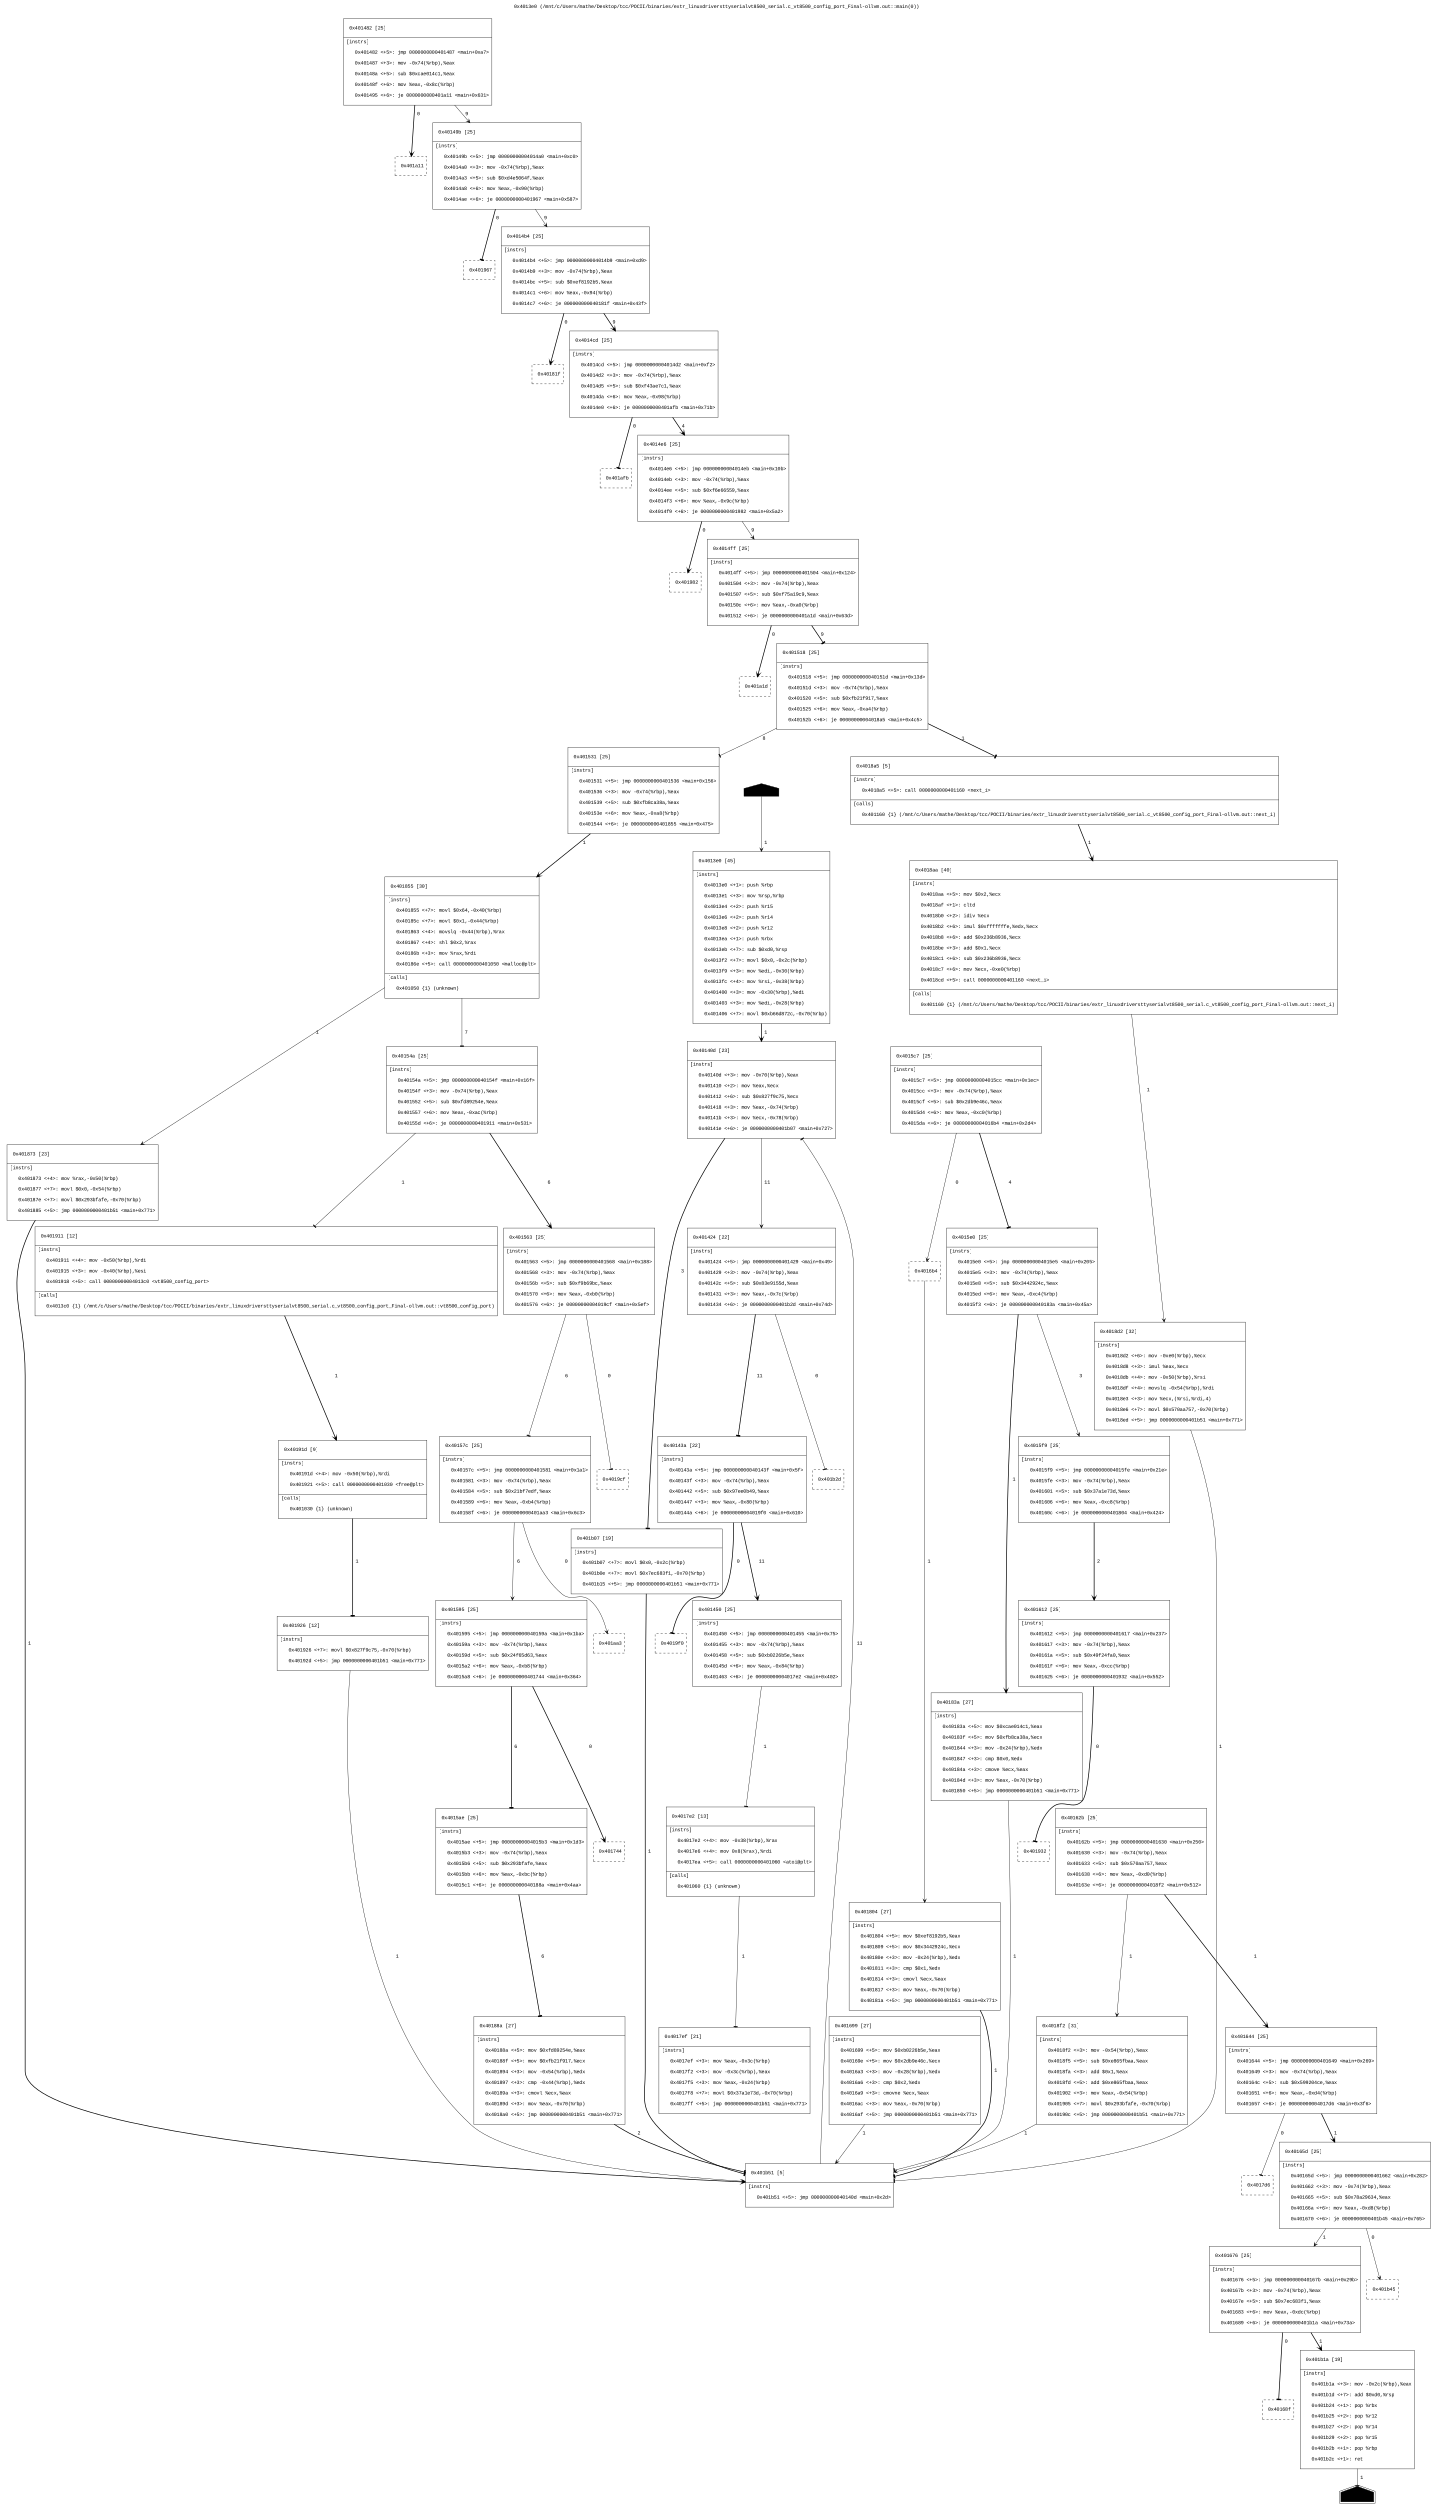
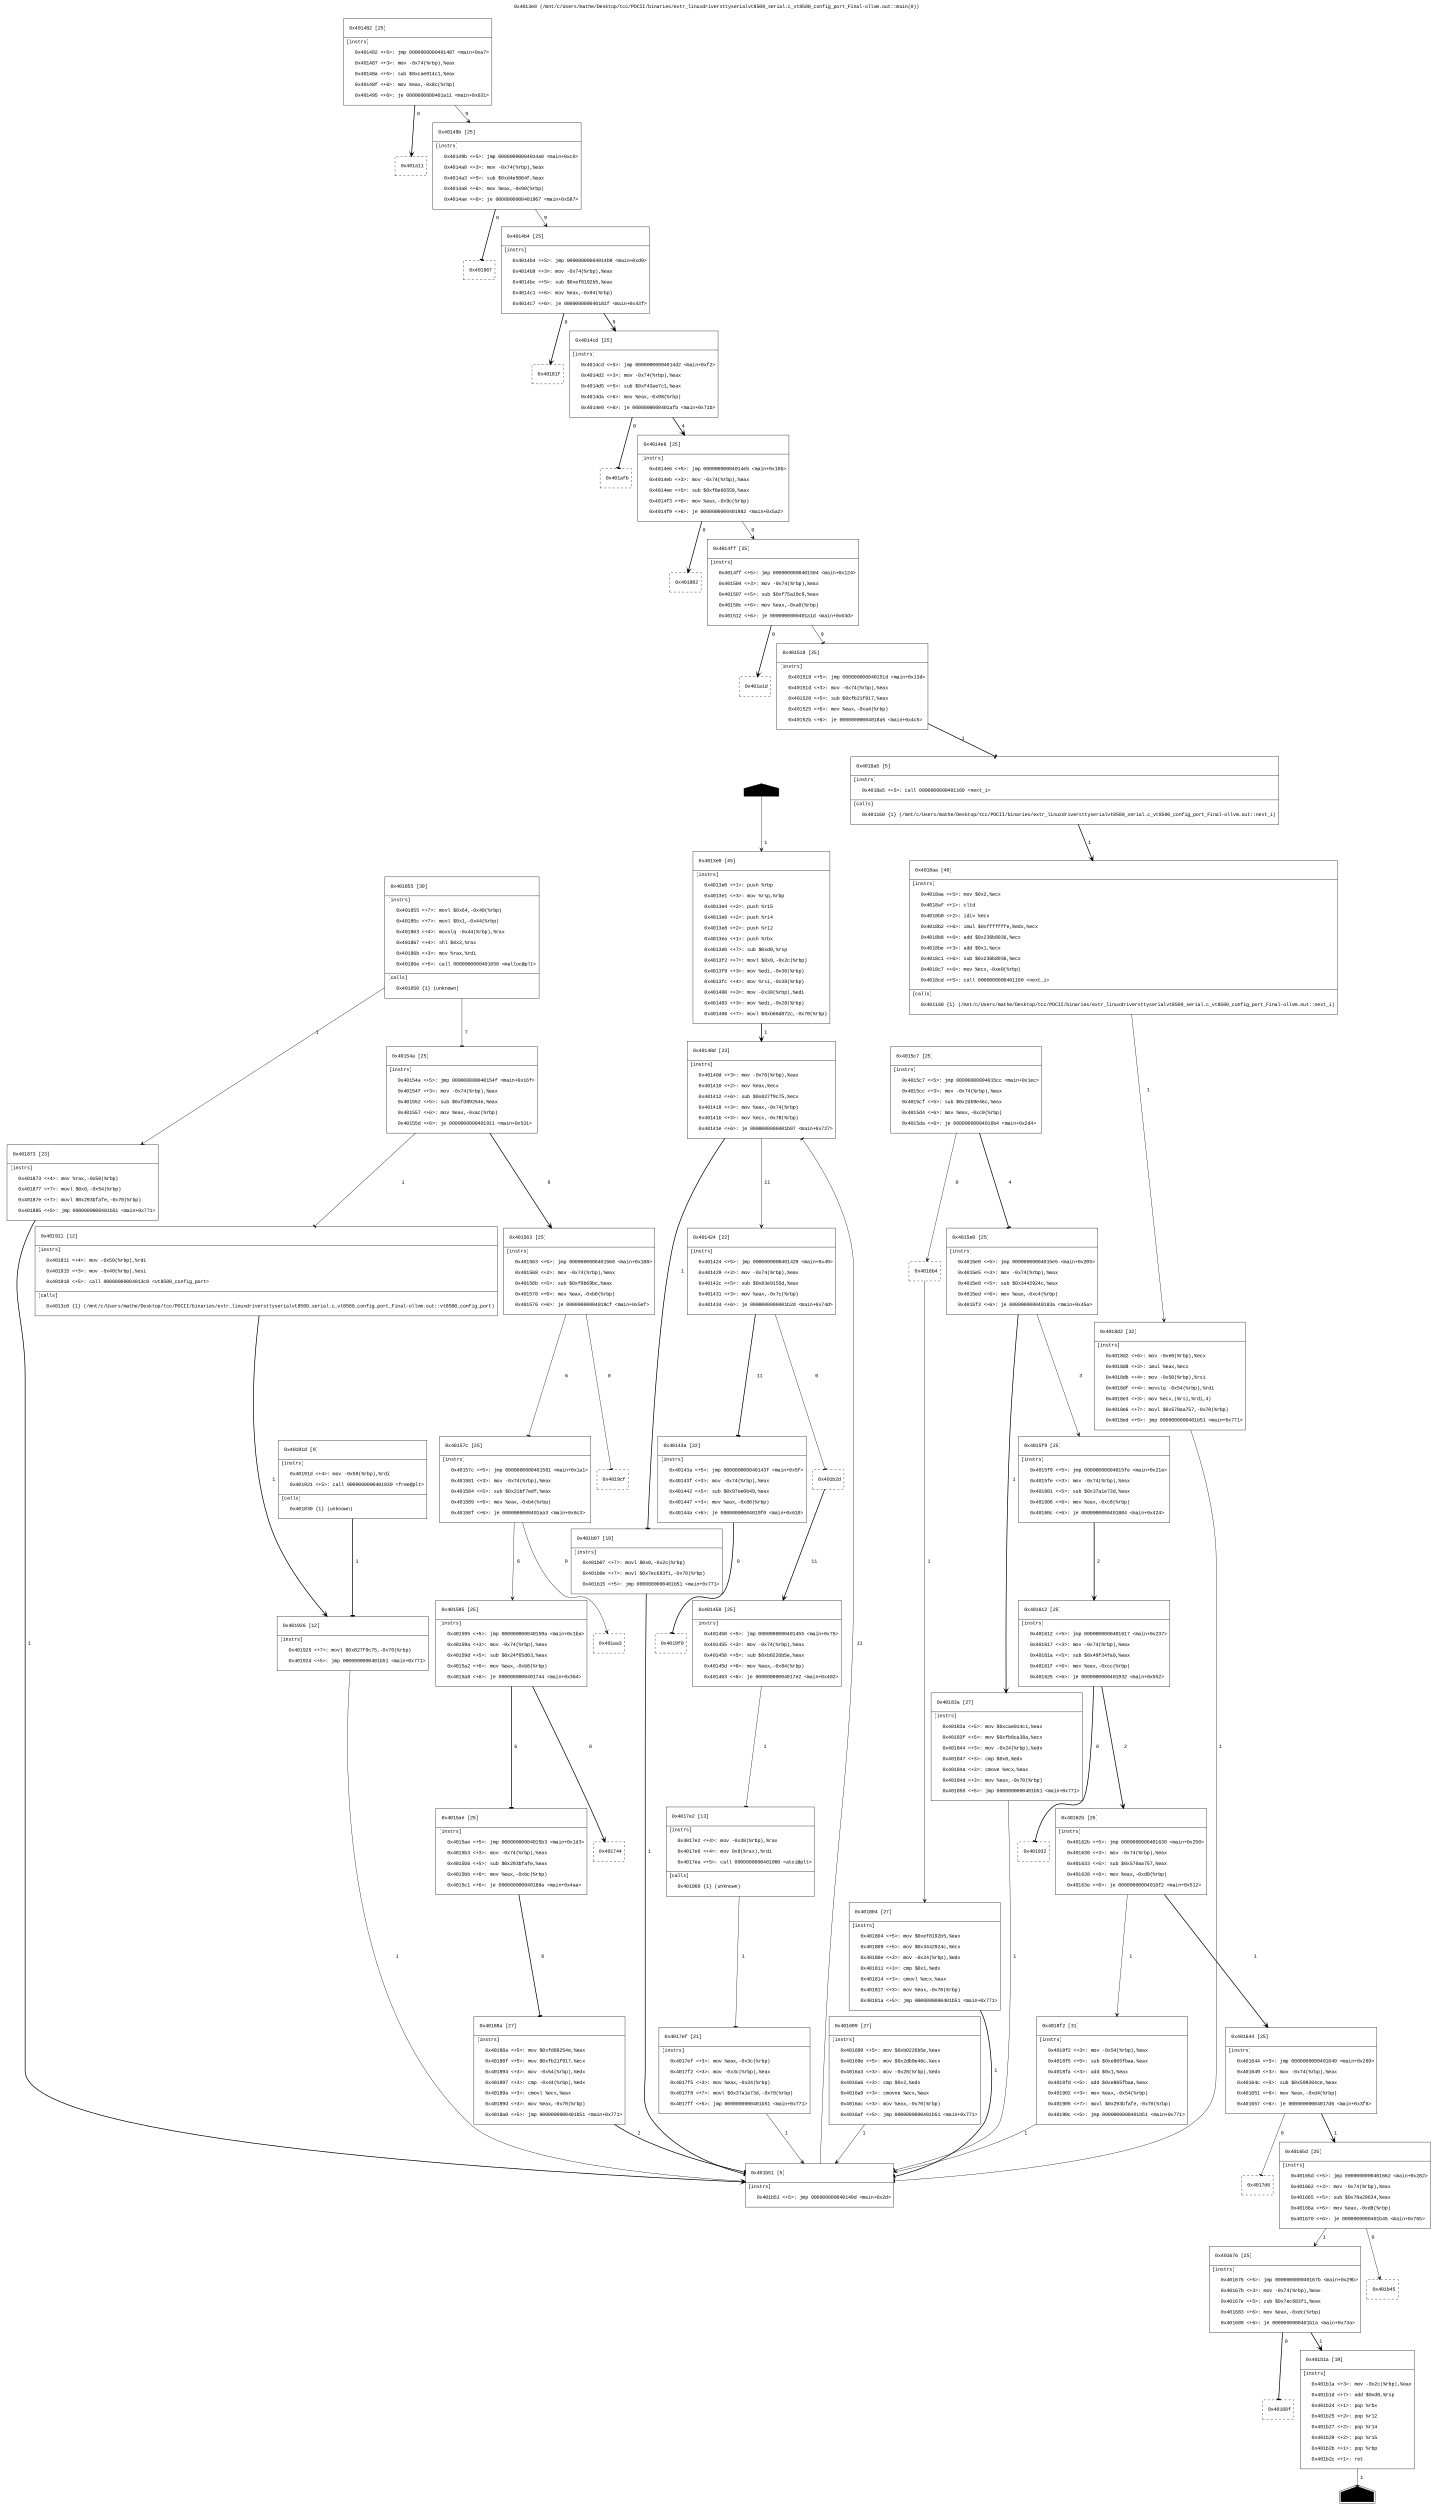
(817, 634) -> (817, 634)
(644, 791) -> none
(681, 1271) -> (681, 1271)
(310, 1376) -> (258, 1473)
(749, 1560) -> (804, 1543)
none -> (1112, 1746)
none -> (784, 2137)
